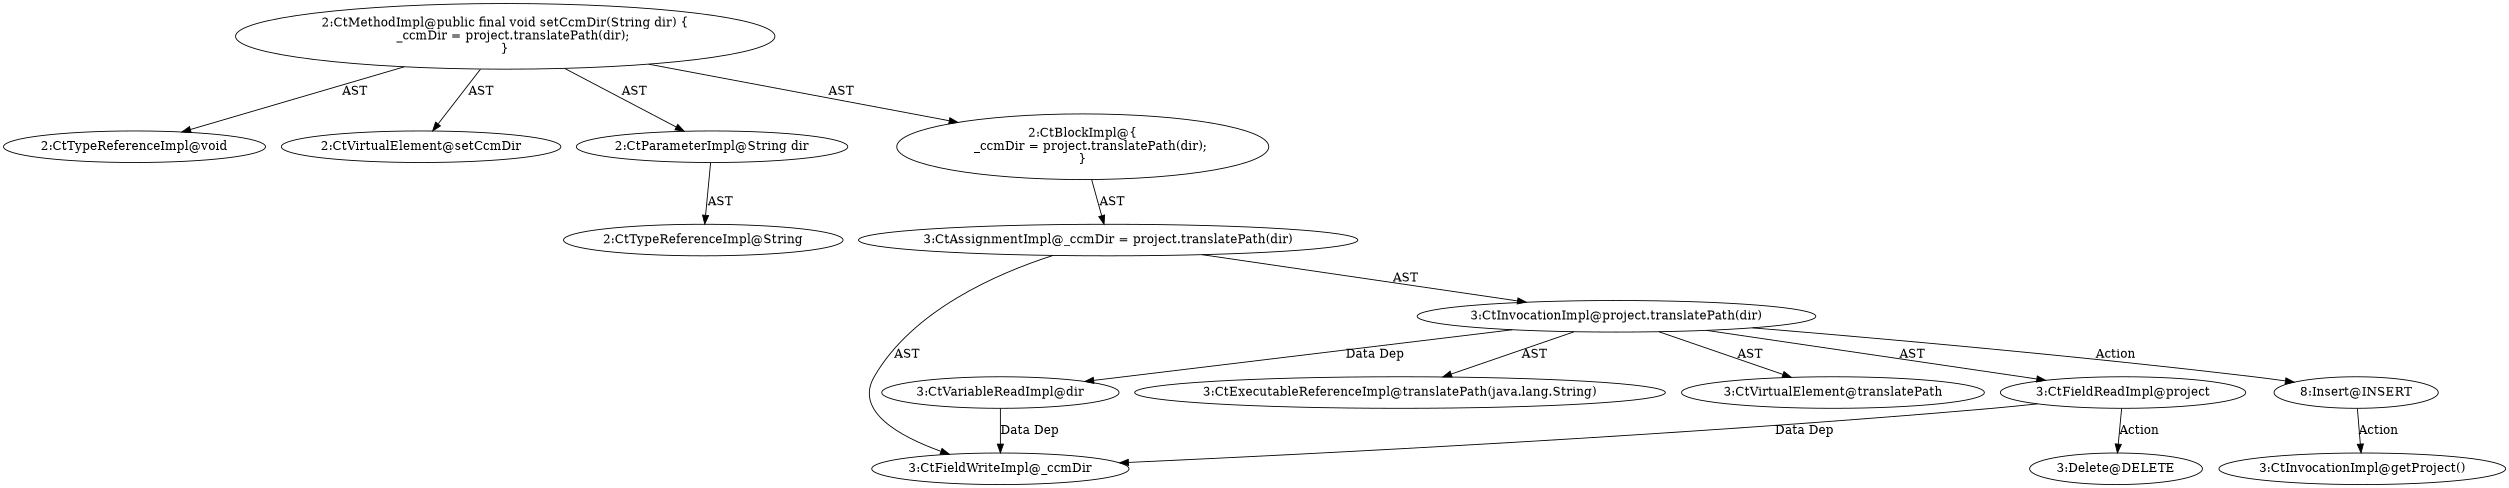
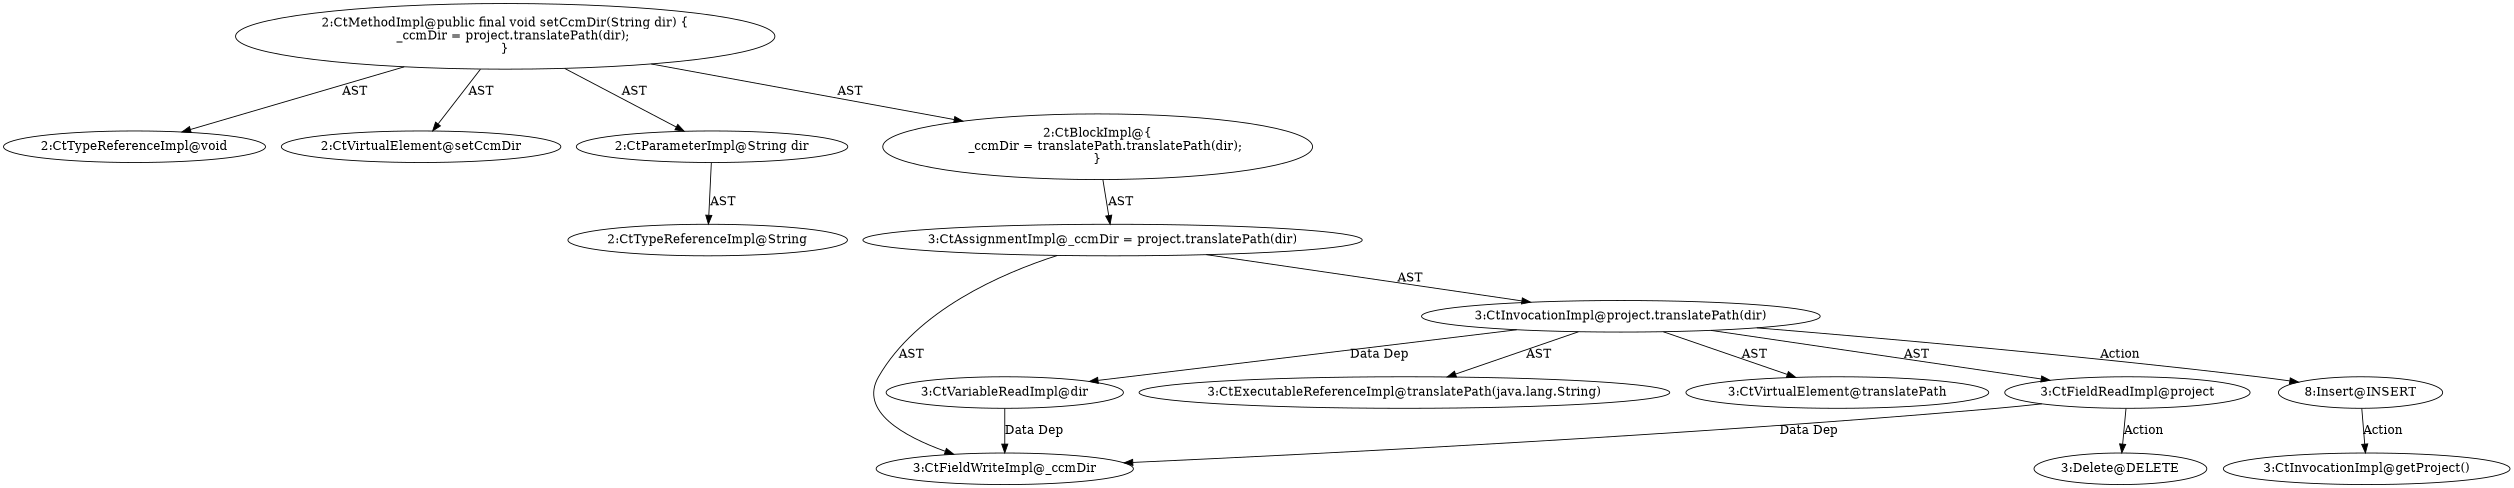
(1083, 147) -> (1098, 147)
